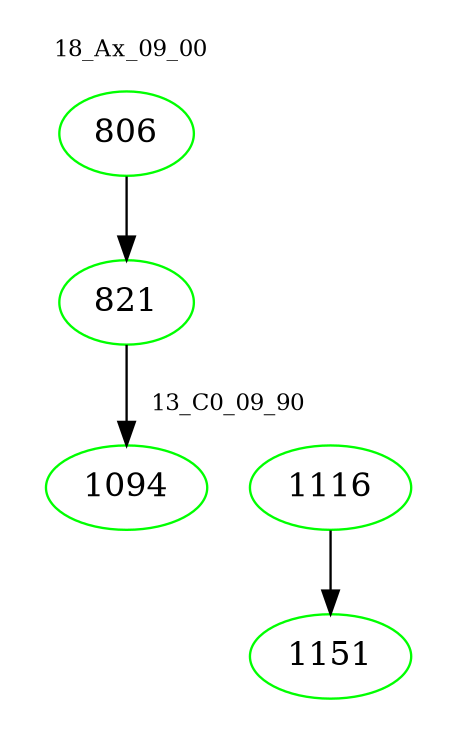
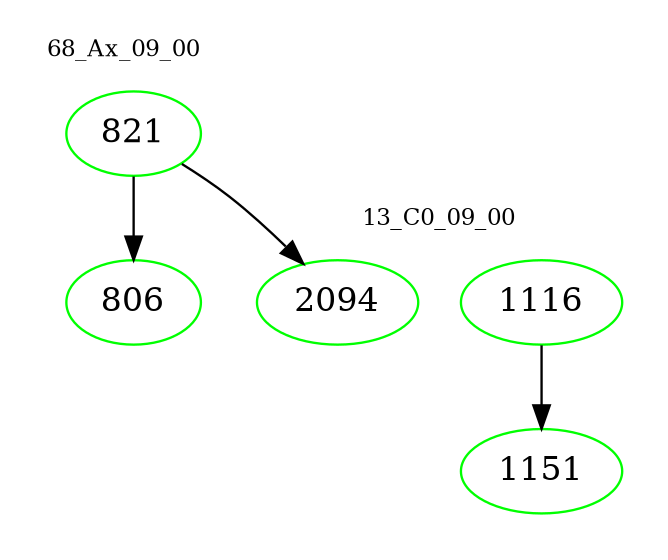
(131, 50) -> (124, 50)
(127, 207) -> (134, 207)
(229, 404) -> (440, 219)
(127, 488) -> (338, 302)
